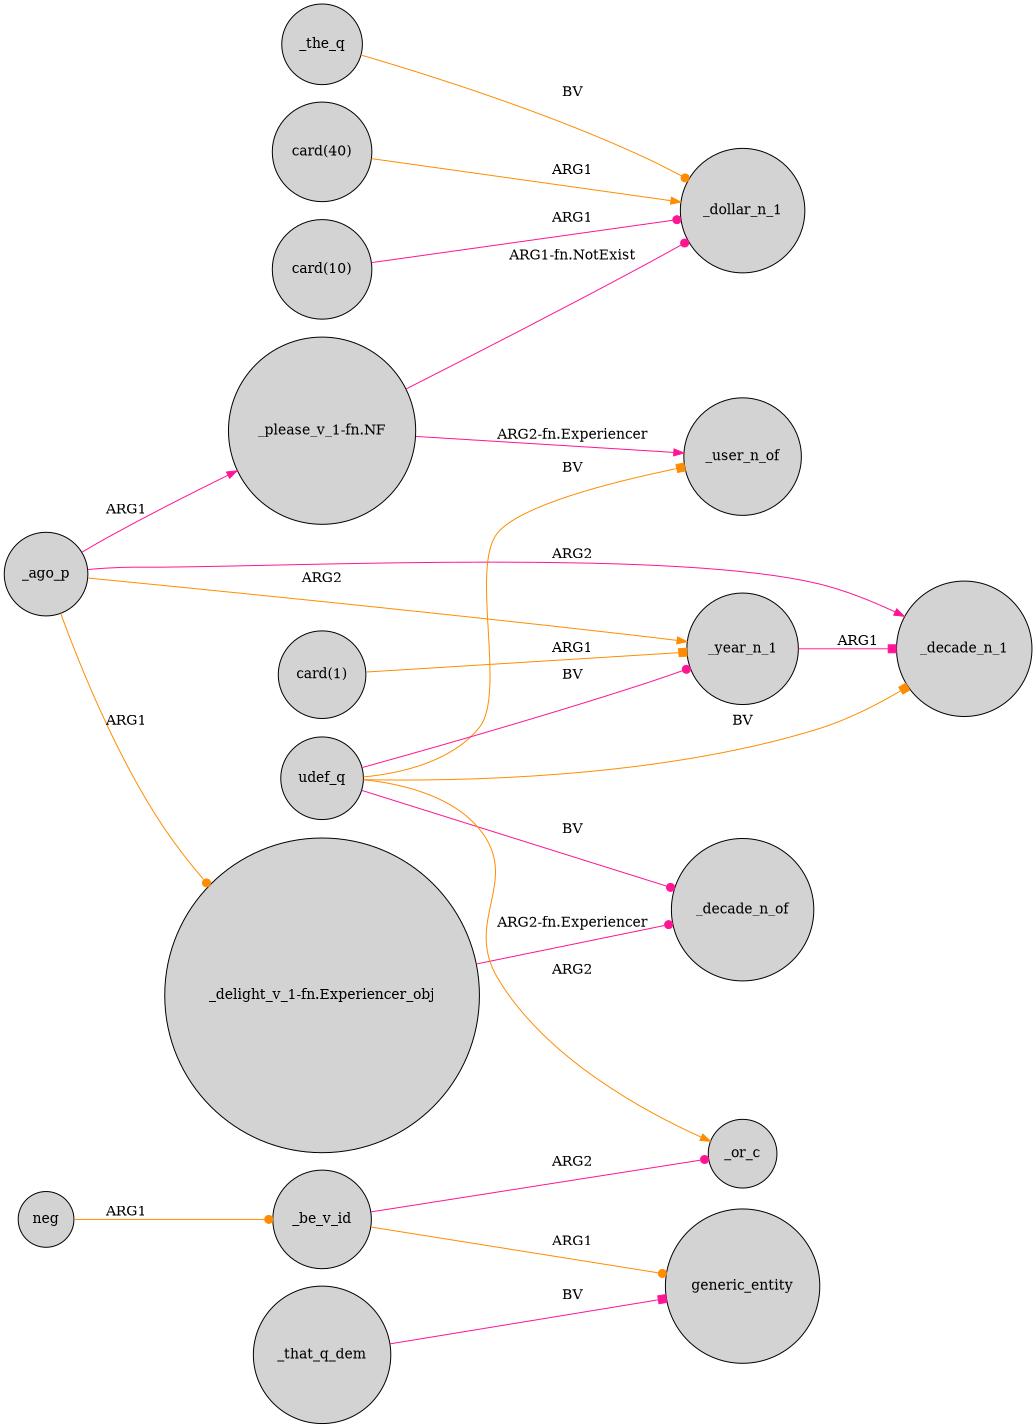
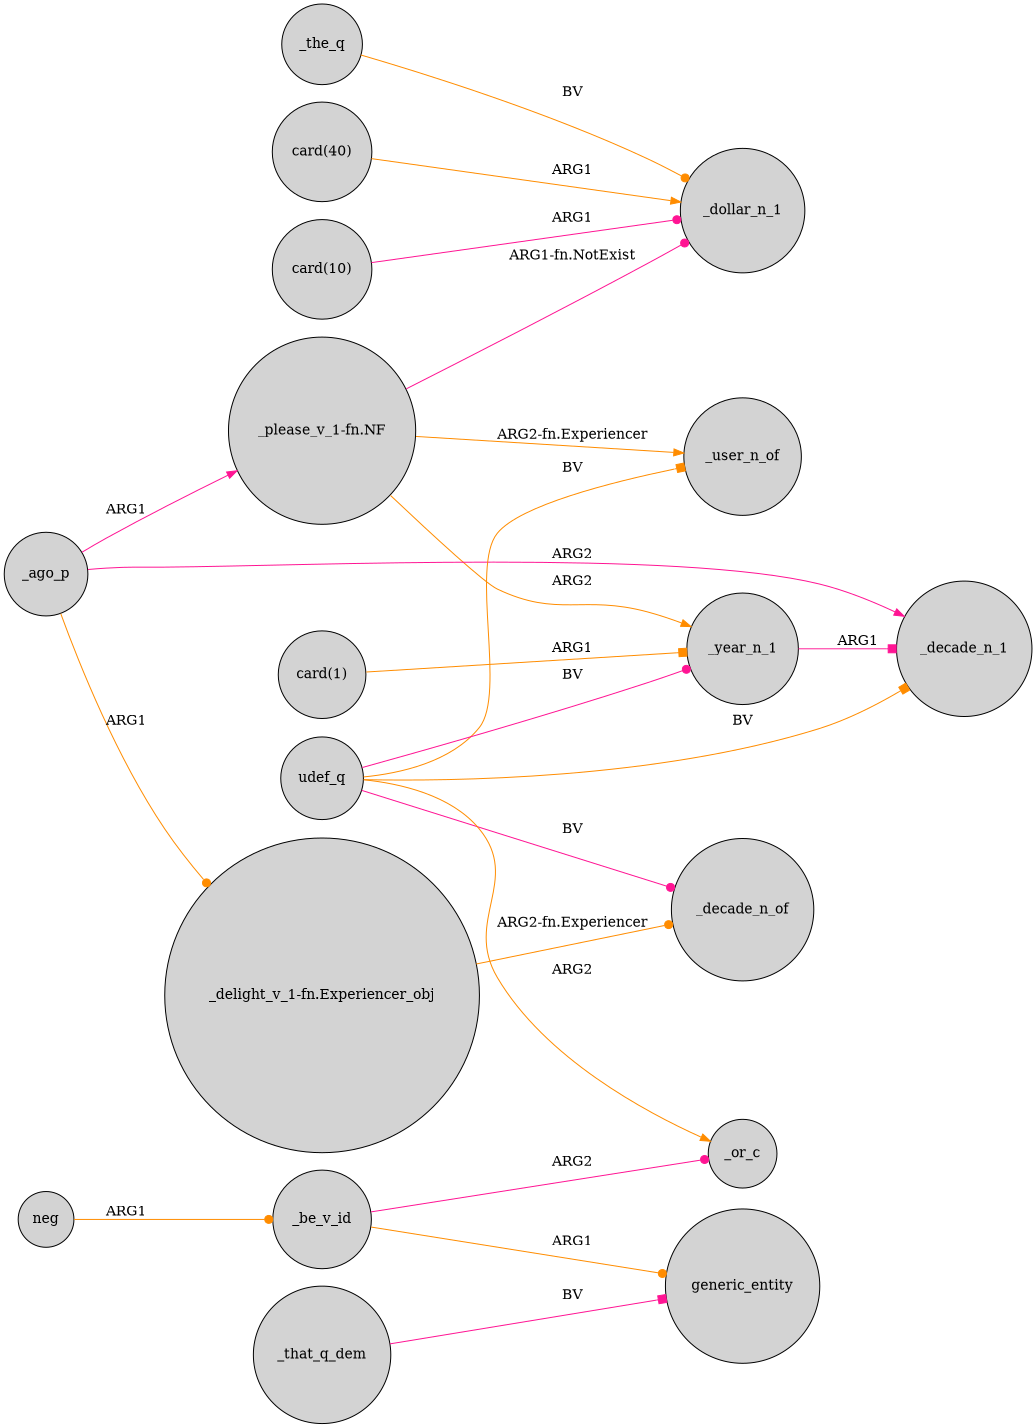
(545, 444) -> (545, 444)
(383, 608) -> (519, 598)
(570, 945) -> (570, 945)
